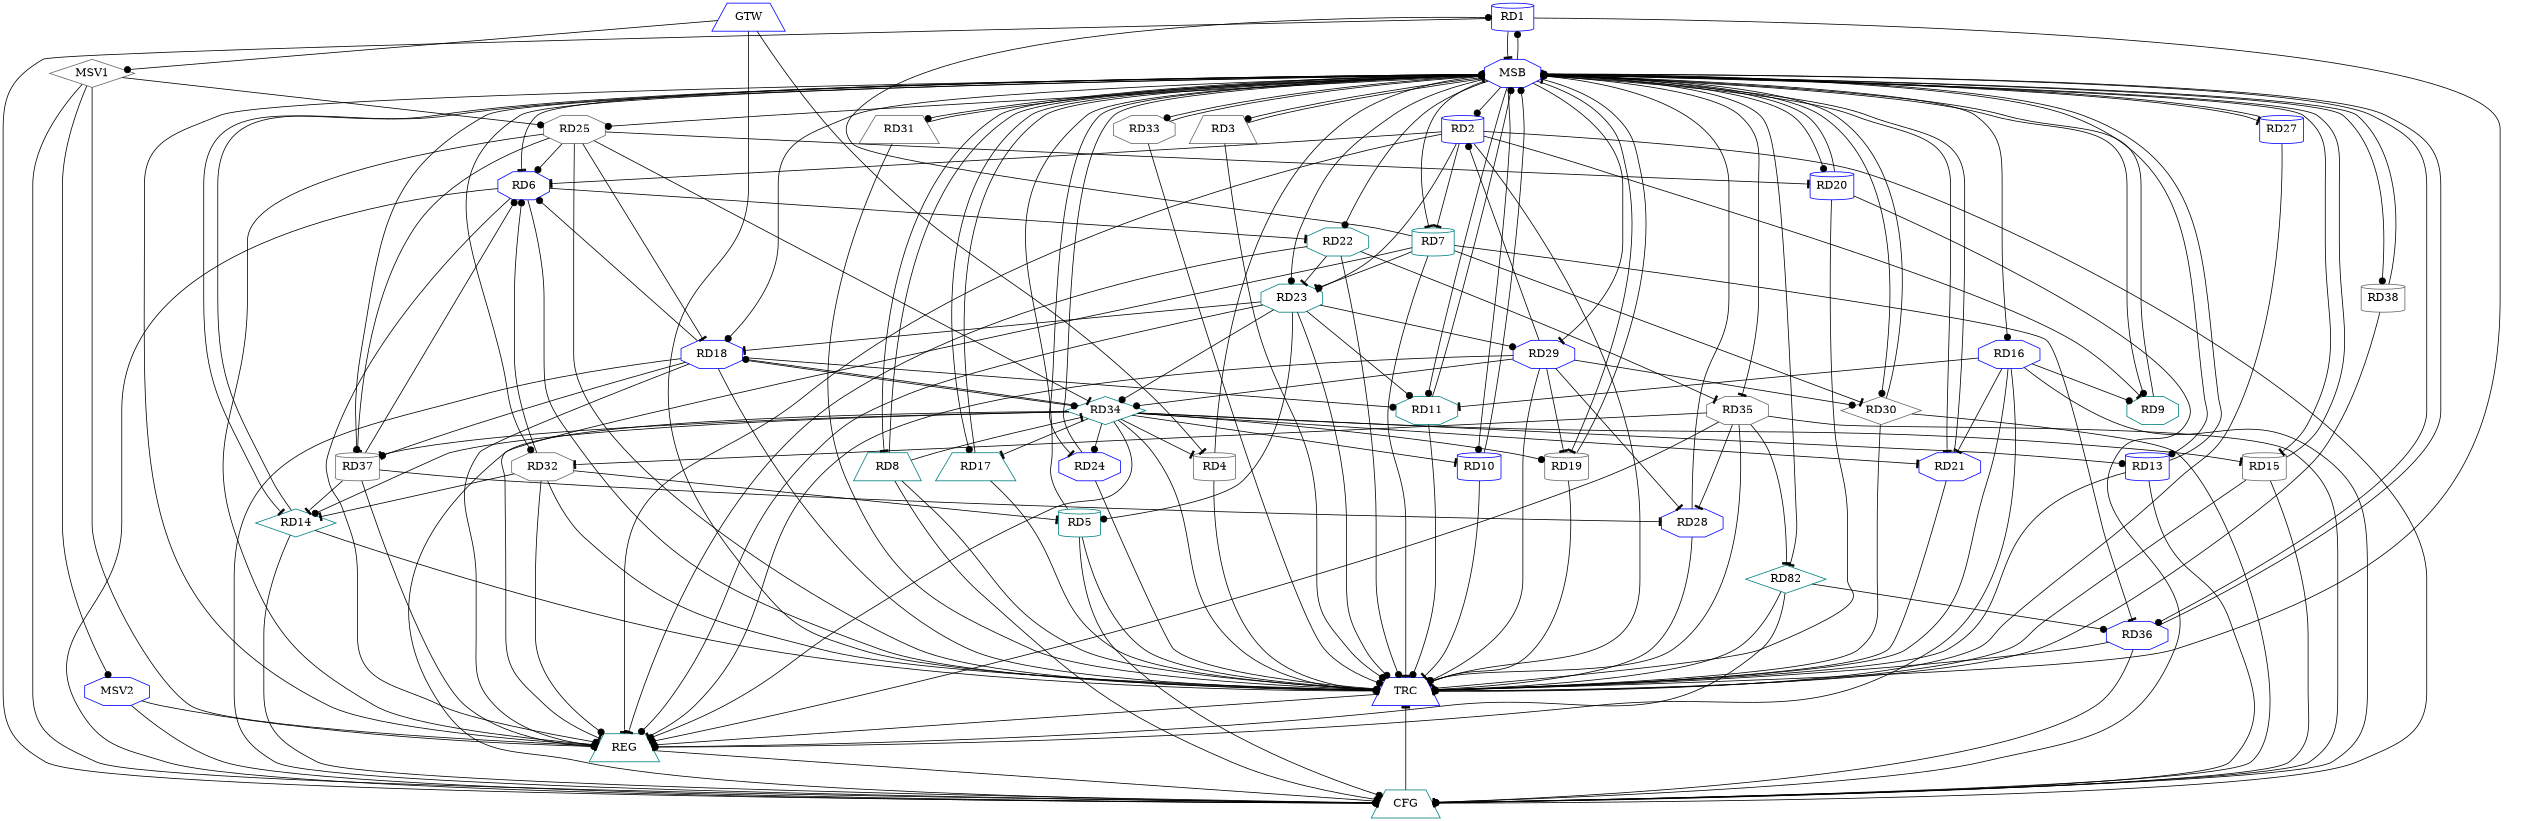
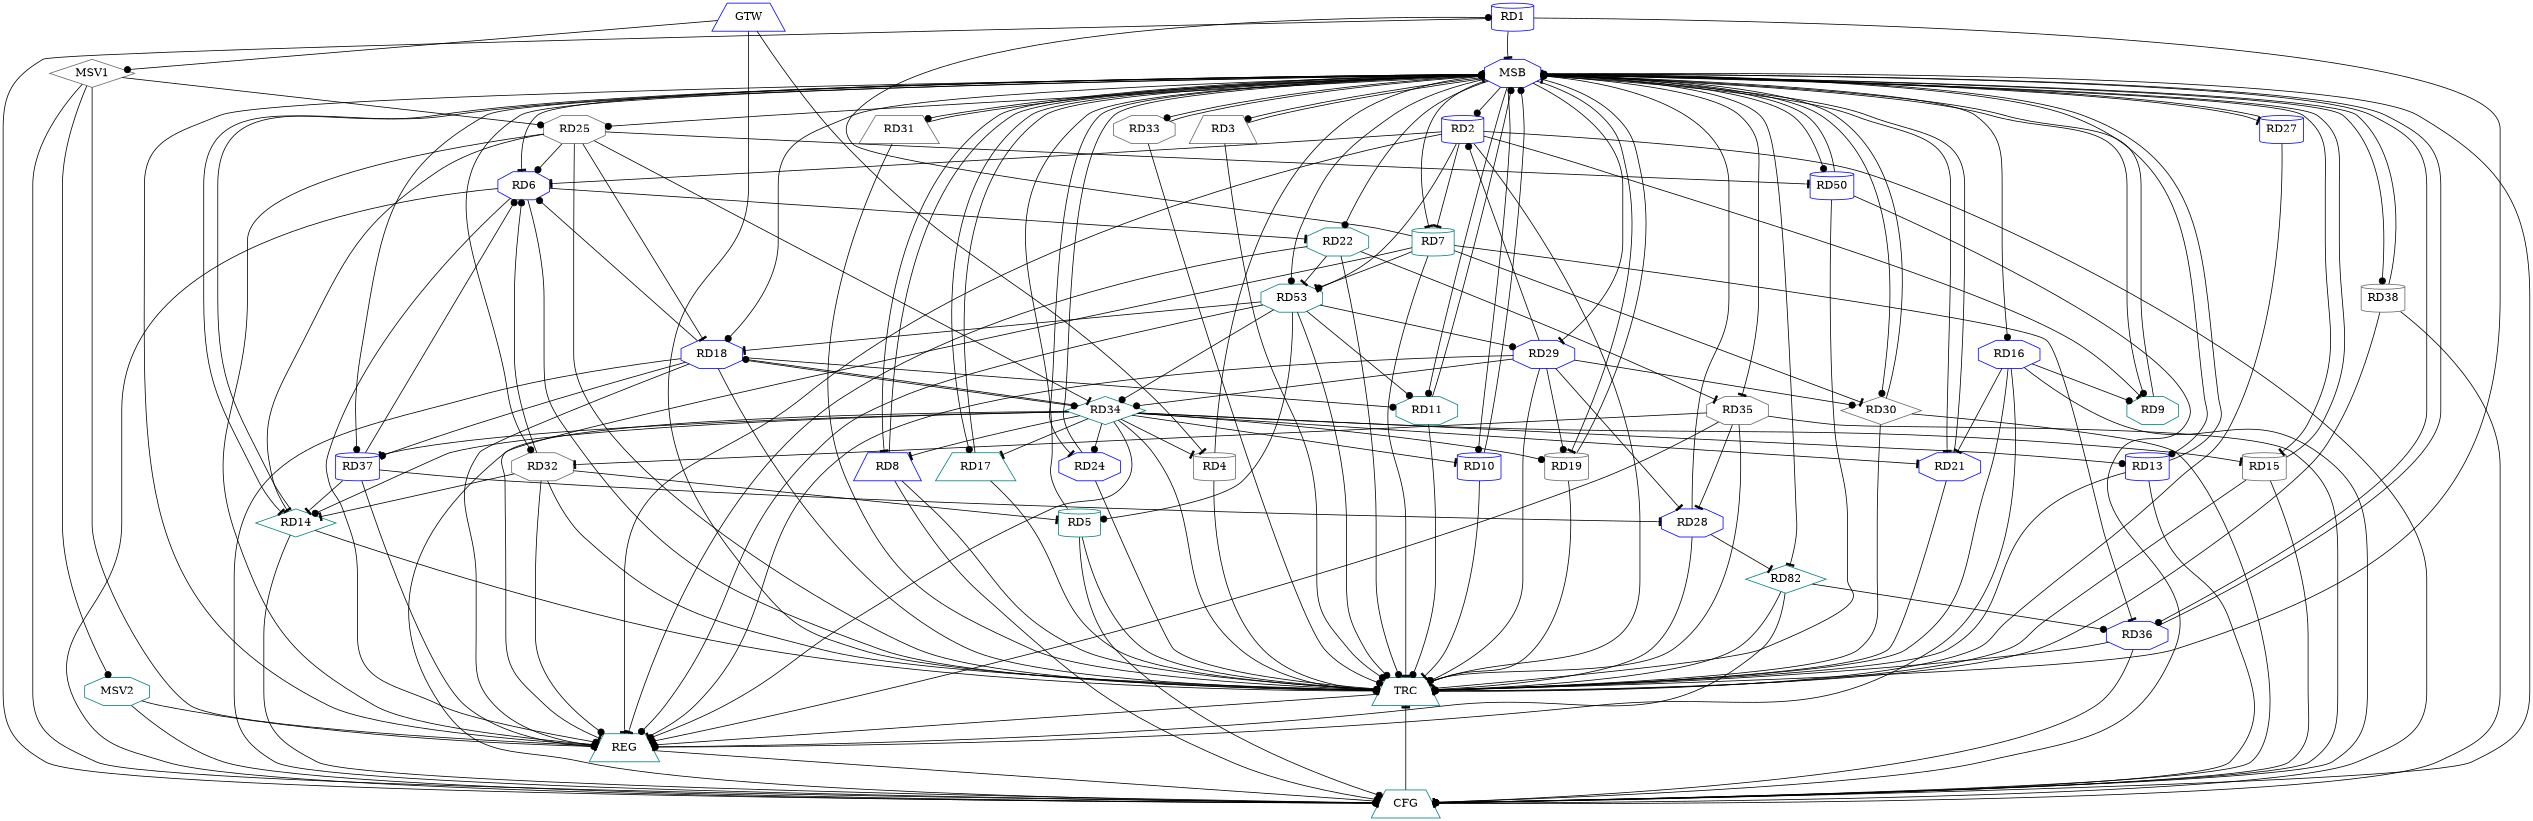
(1518, 49) -> (2530, 507)
(1832, 186) -> (1832, 186)
(398, 257) -> (339, 272)
(1292, 298) -> (1292, 298)
(1694, 385) -> none
(1555, 409) -> (1555, 409)
(995, 438) -> (996, 434)
(357, 467) -> (357, 467)
(887, 467) -> (887, 467)
(1780, 489) -> (1739, 551)
(117, 692) -> (117, 692)
(1406, 692) -> (1406, 692)
none -> (2197, 790)
